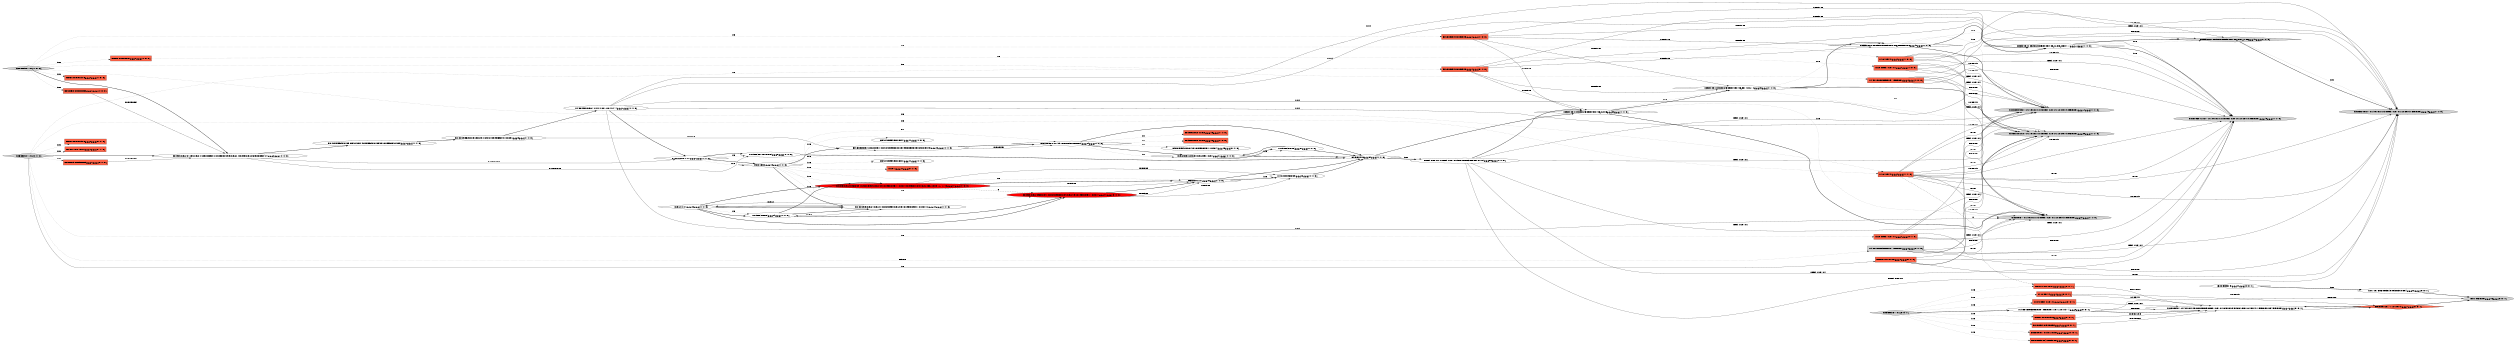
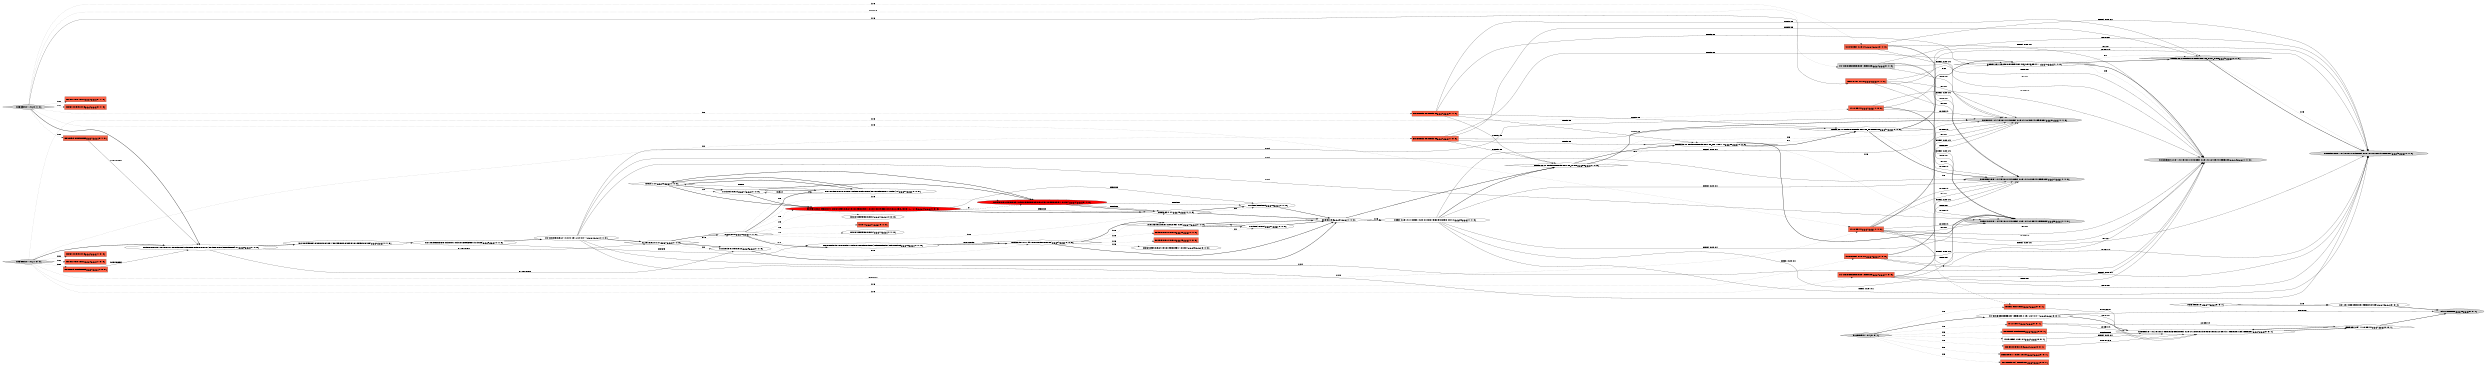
(1012, 58) -> (940, 285)
(903, 114) -> (873, 277)
(2054, 302) -> (2025, 339)
(2398, 307) -> (2369, 327)
